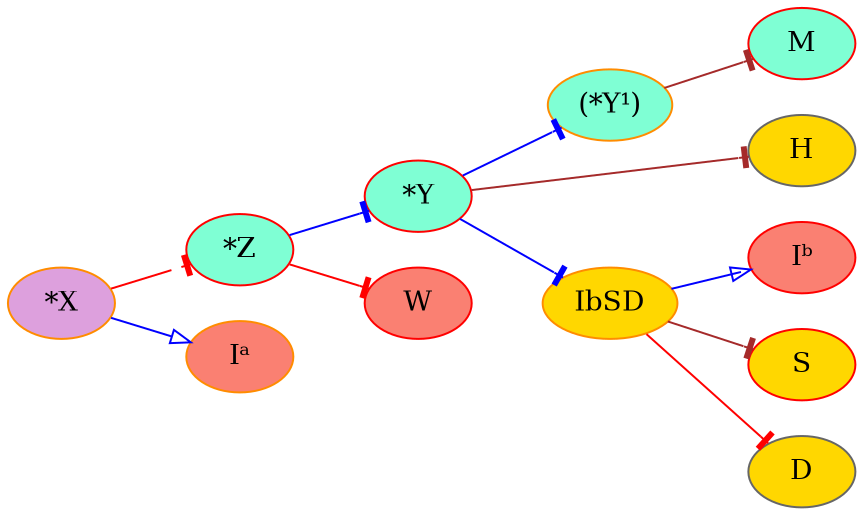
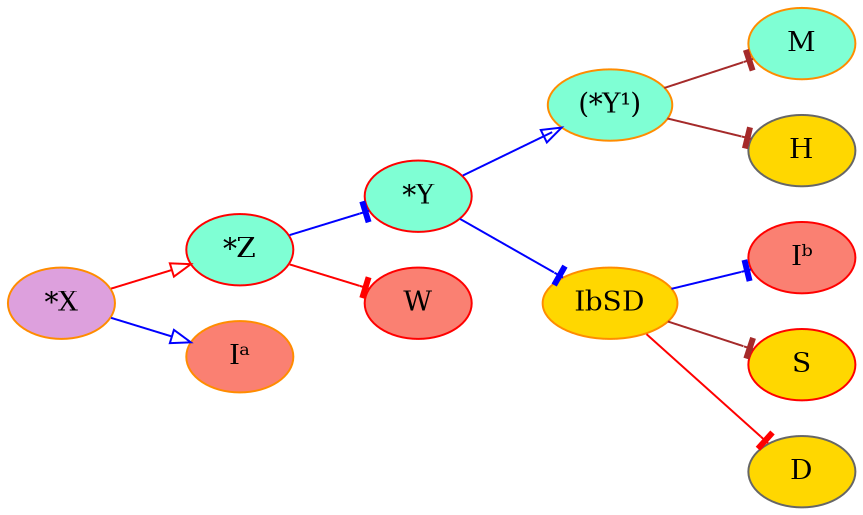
(802, 44) -> (802, 44)
(507, 154) -> (507, 154)
(605, 174) -> (704, 127)
(141, 279) -> (141, 279)
(706, 280) -> (706, 280)
